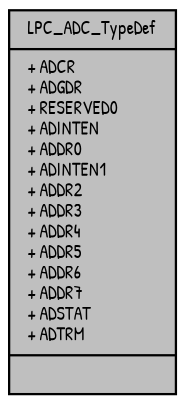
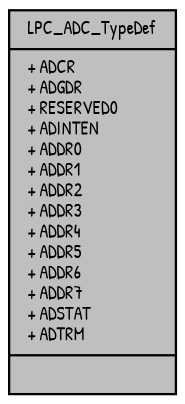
(67, 170) -> (55, 170)
